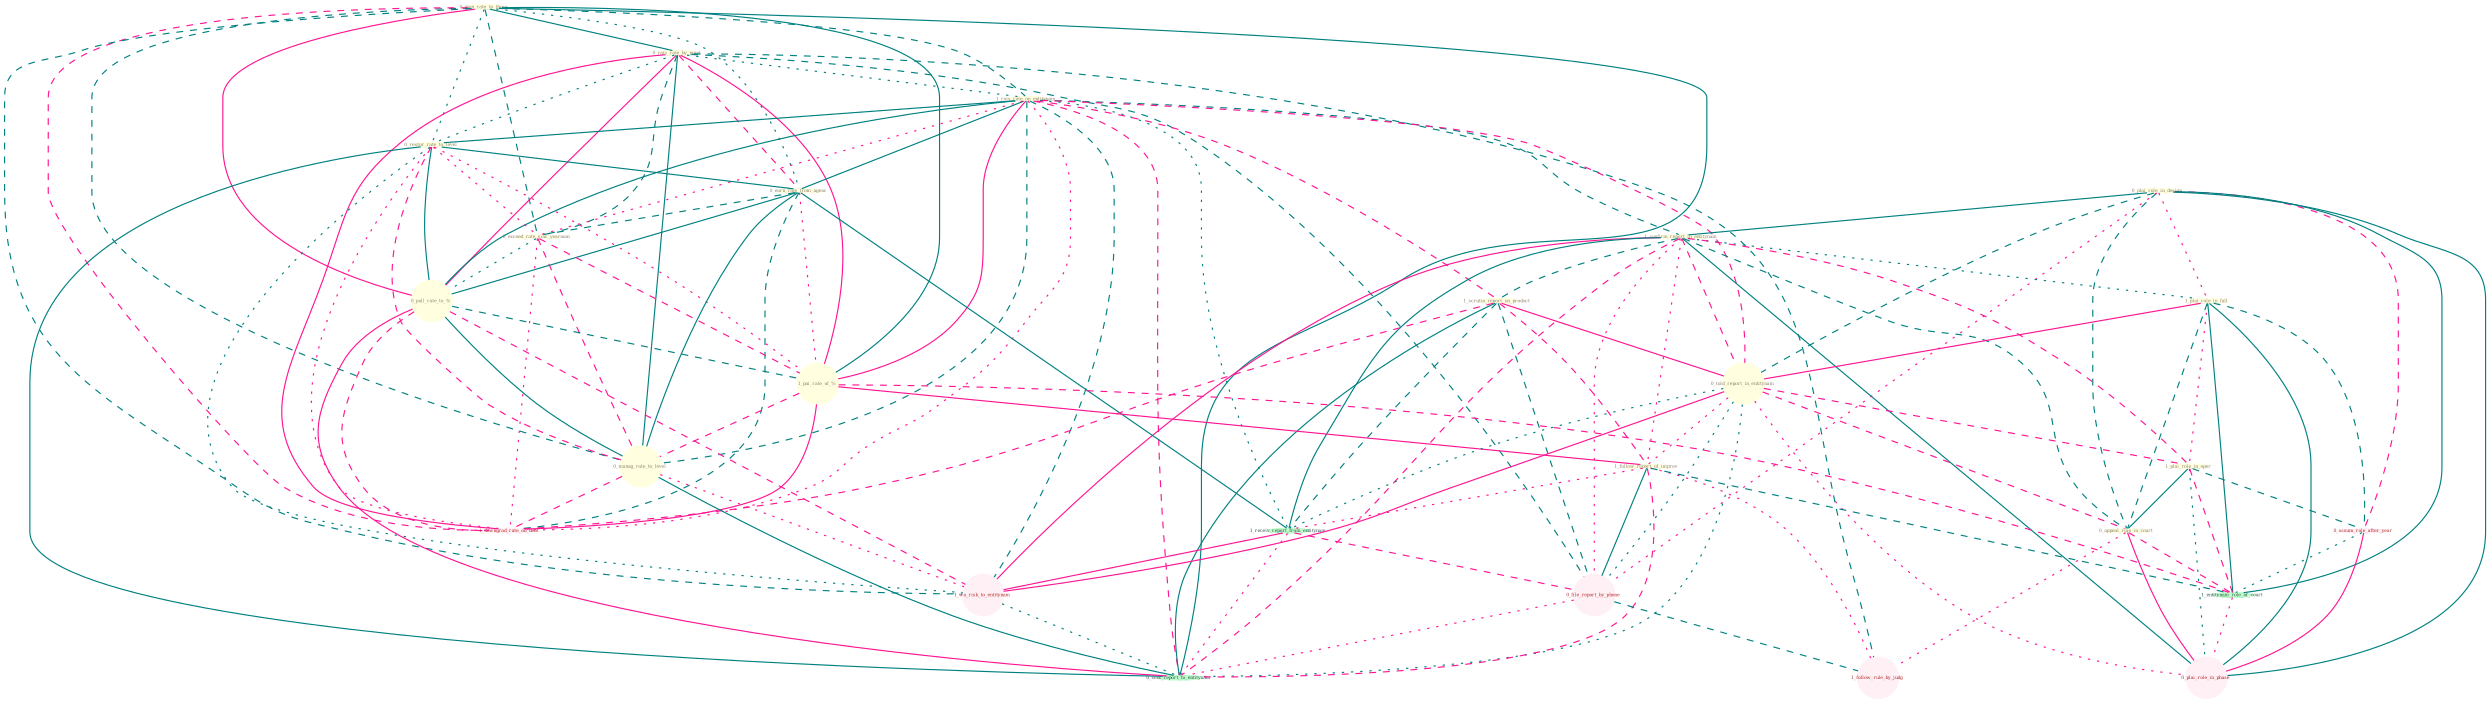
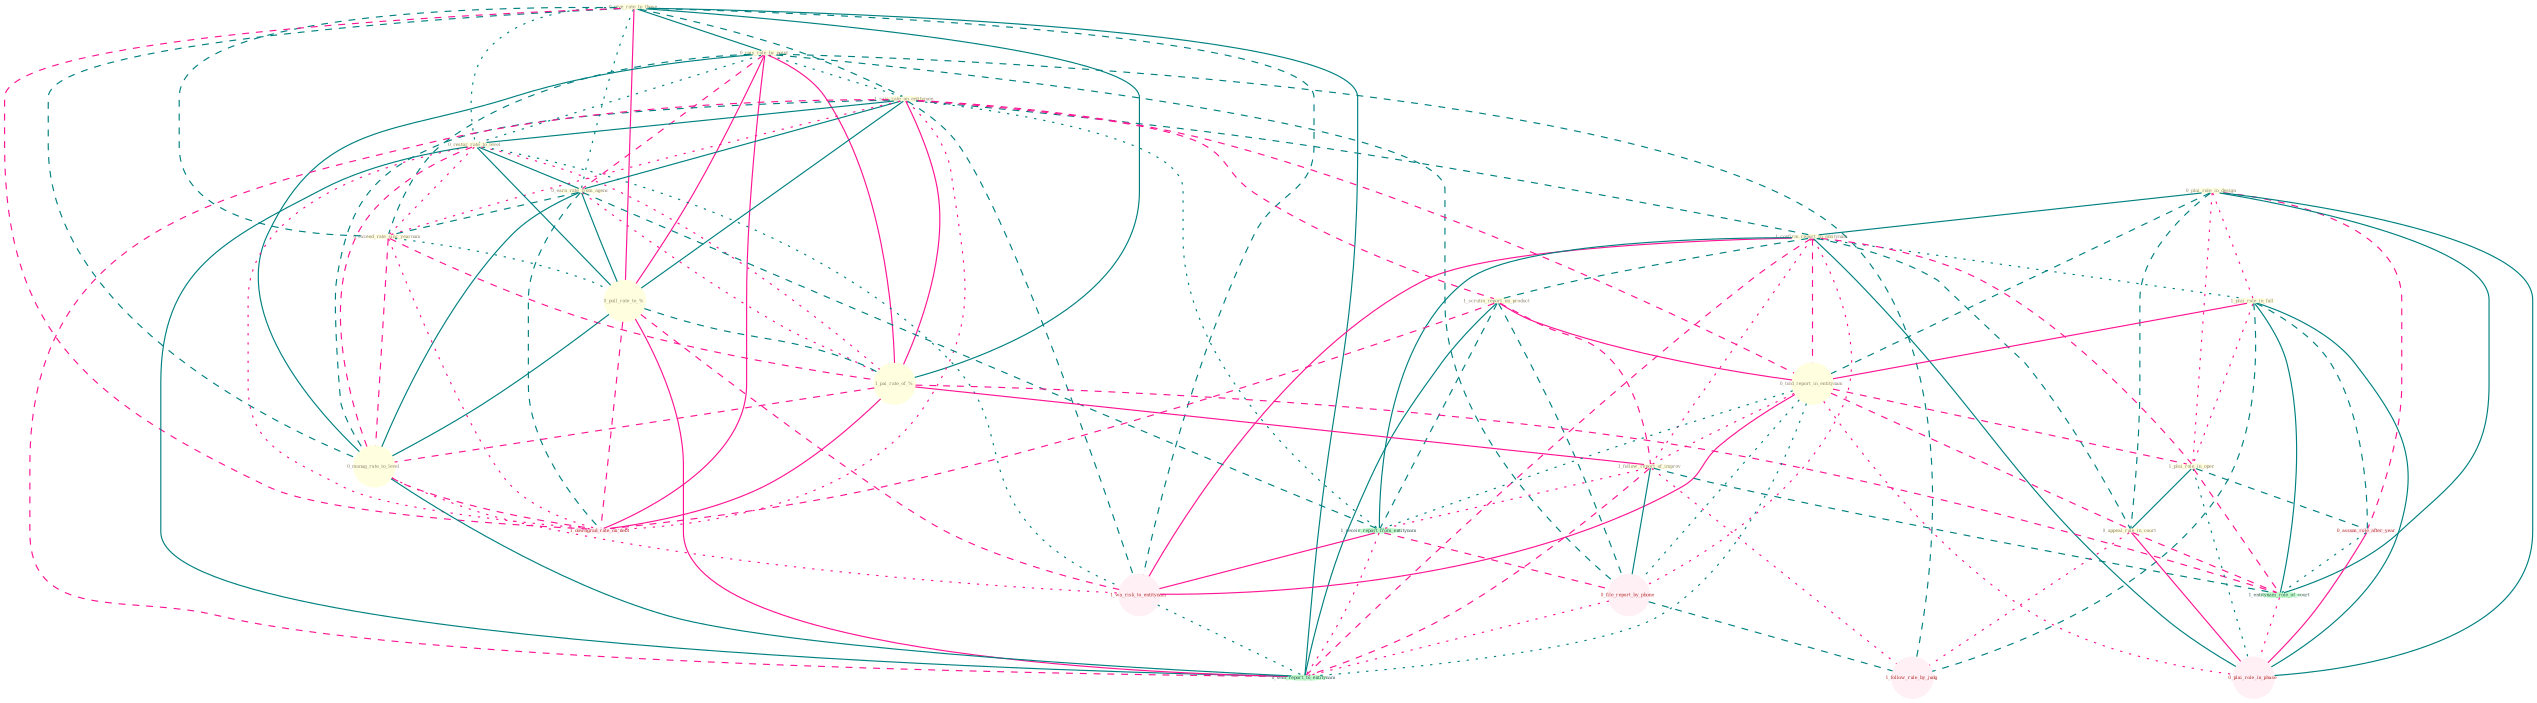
(1044, 360) -> (999, 370)
(1884, 388) -> (2202, 328)
(2167, 416) -> (2180, 539)
